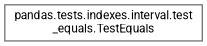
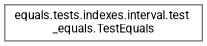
(104, 23) -> (104, 23)
